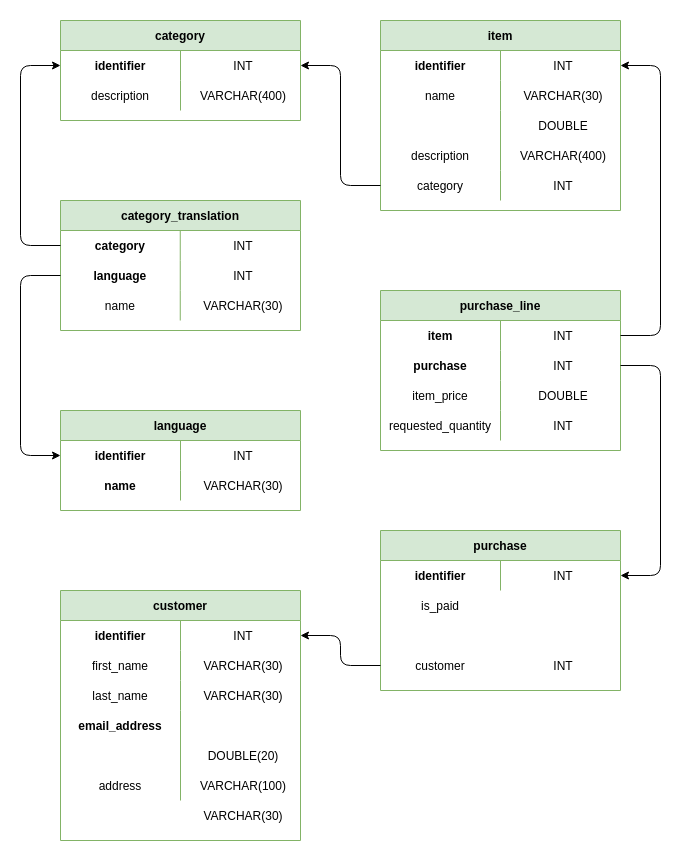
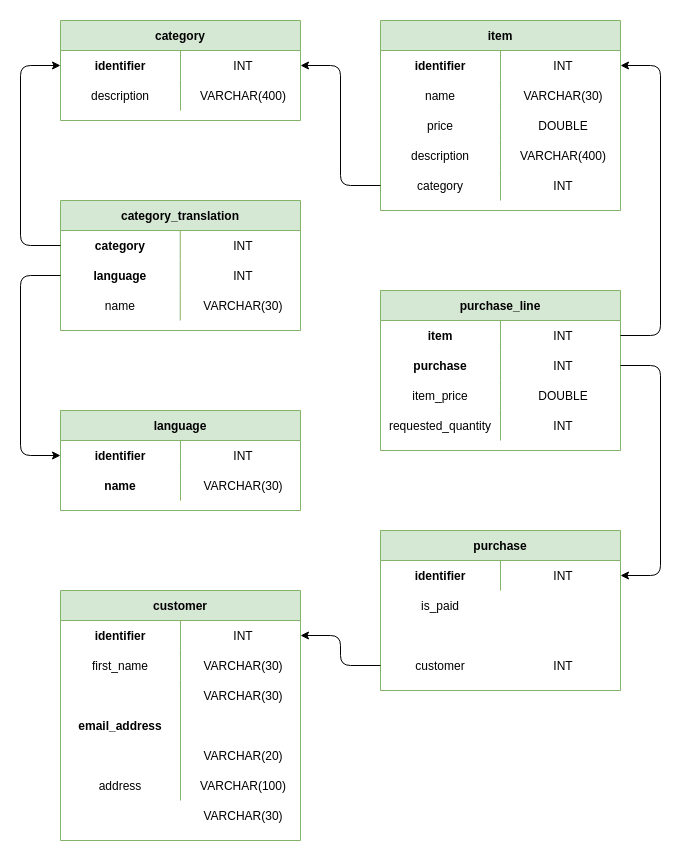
none -> (441, 126)
(121, 696) -> none
(243, 756) -> (243, 756)
